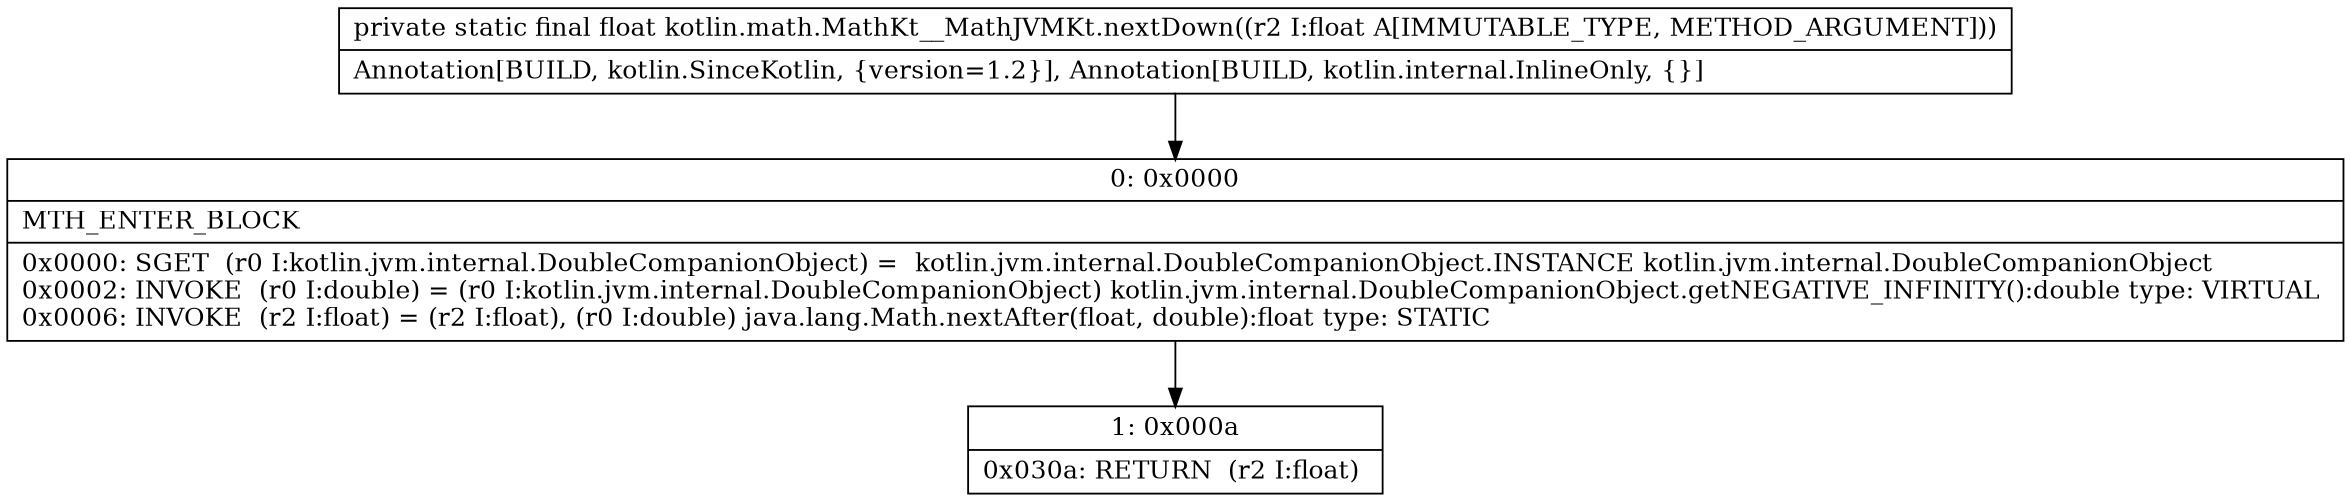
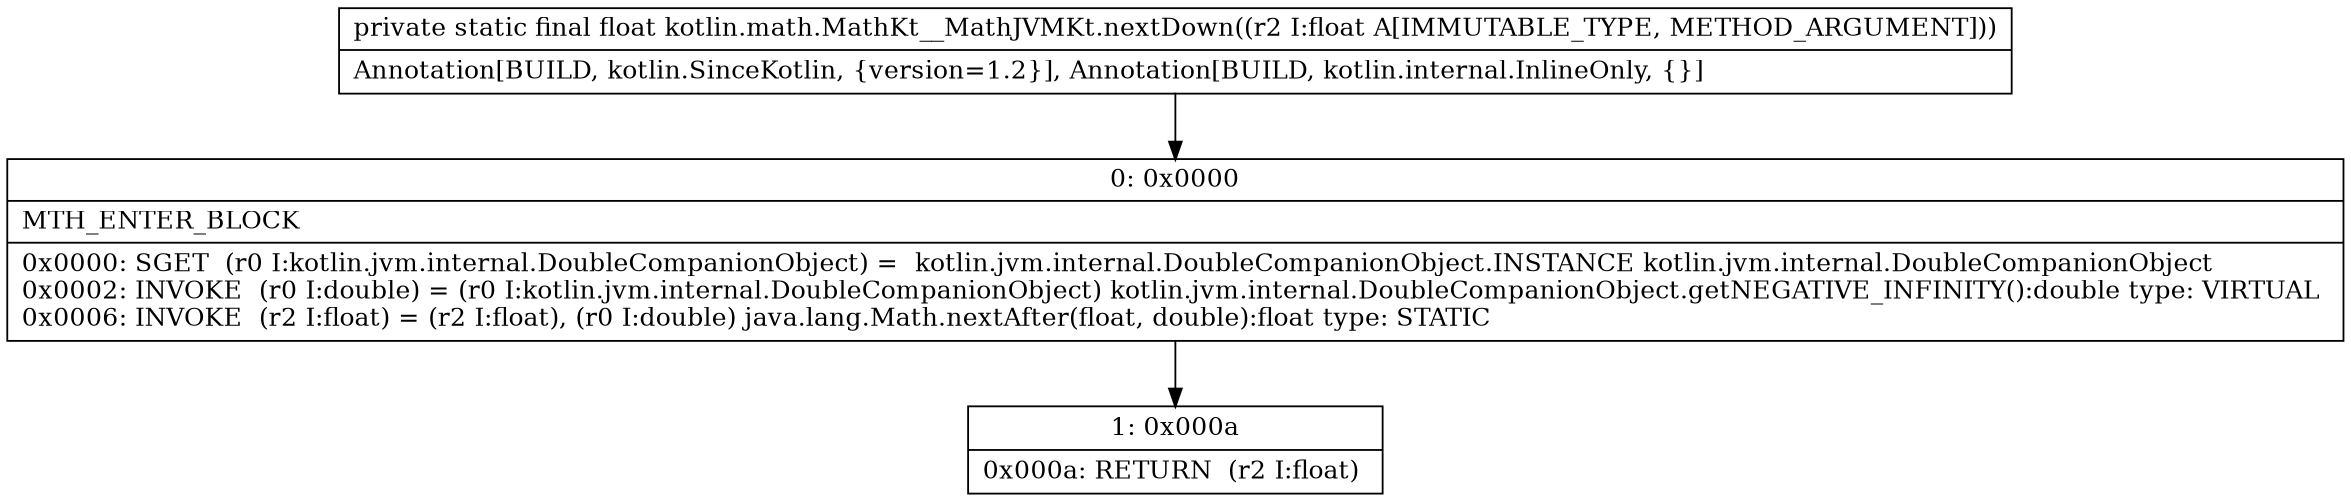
(1175, 471) -> (1175, 471)
